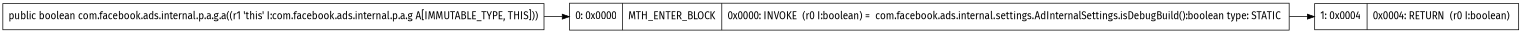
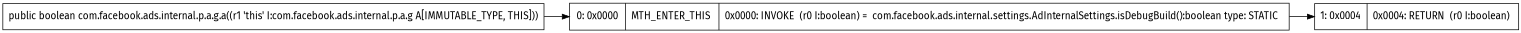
(672, 16) -> (671, 16)
